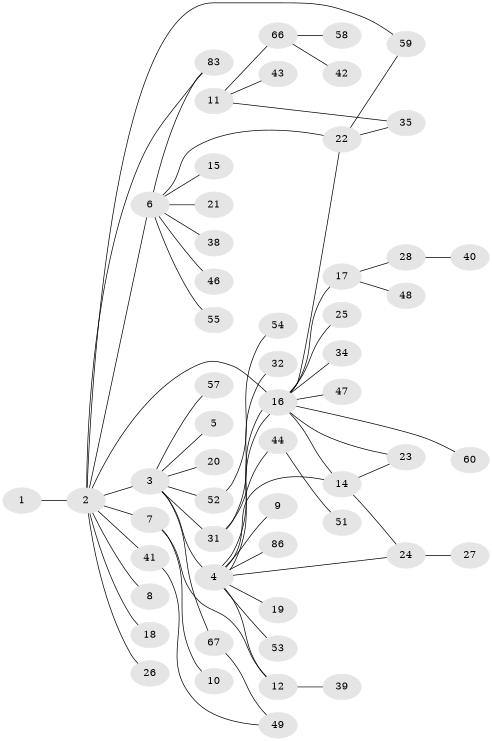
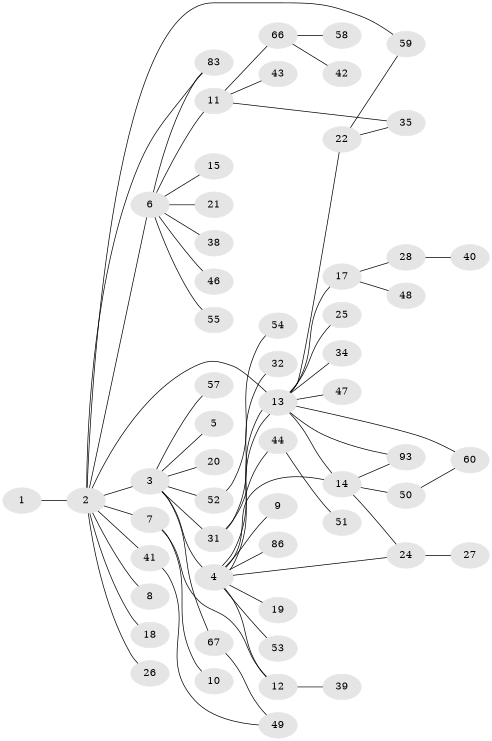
(229, 134) -> (178, 151)
(278, 402) -> (278, 402)
(406, 457) -> (406, 457)
none -> (406, 496)
